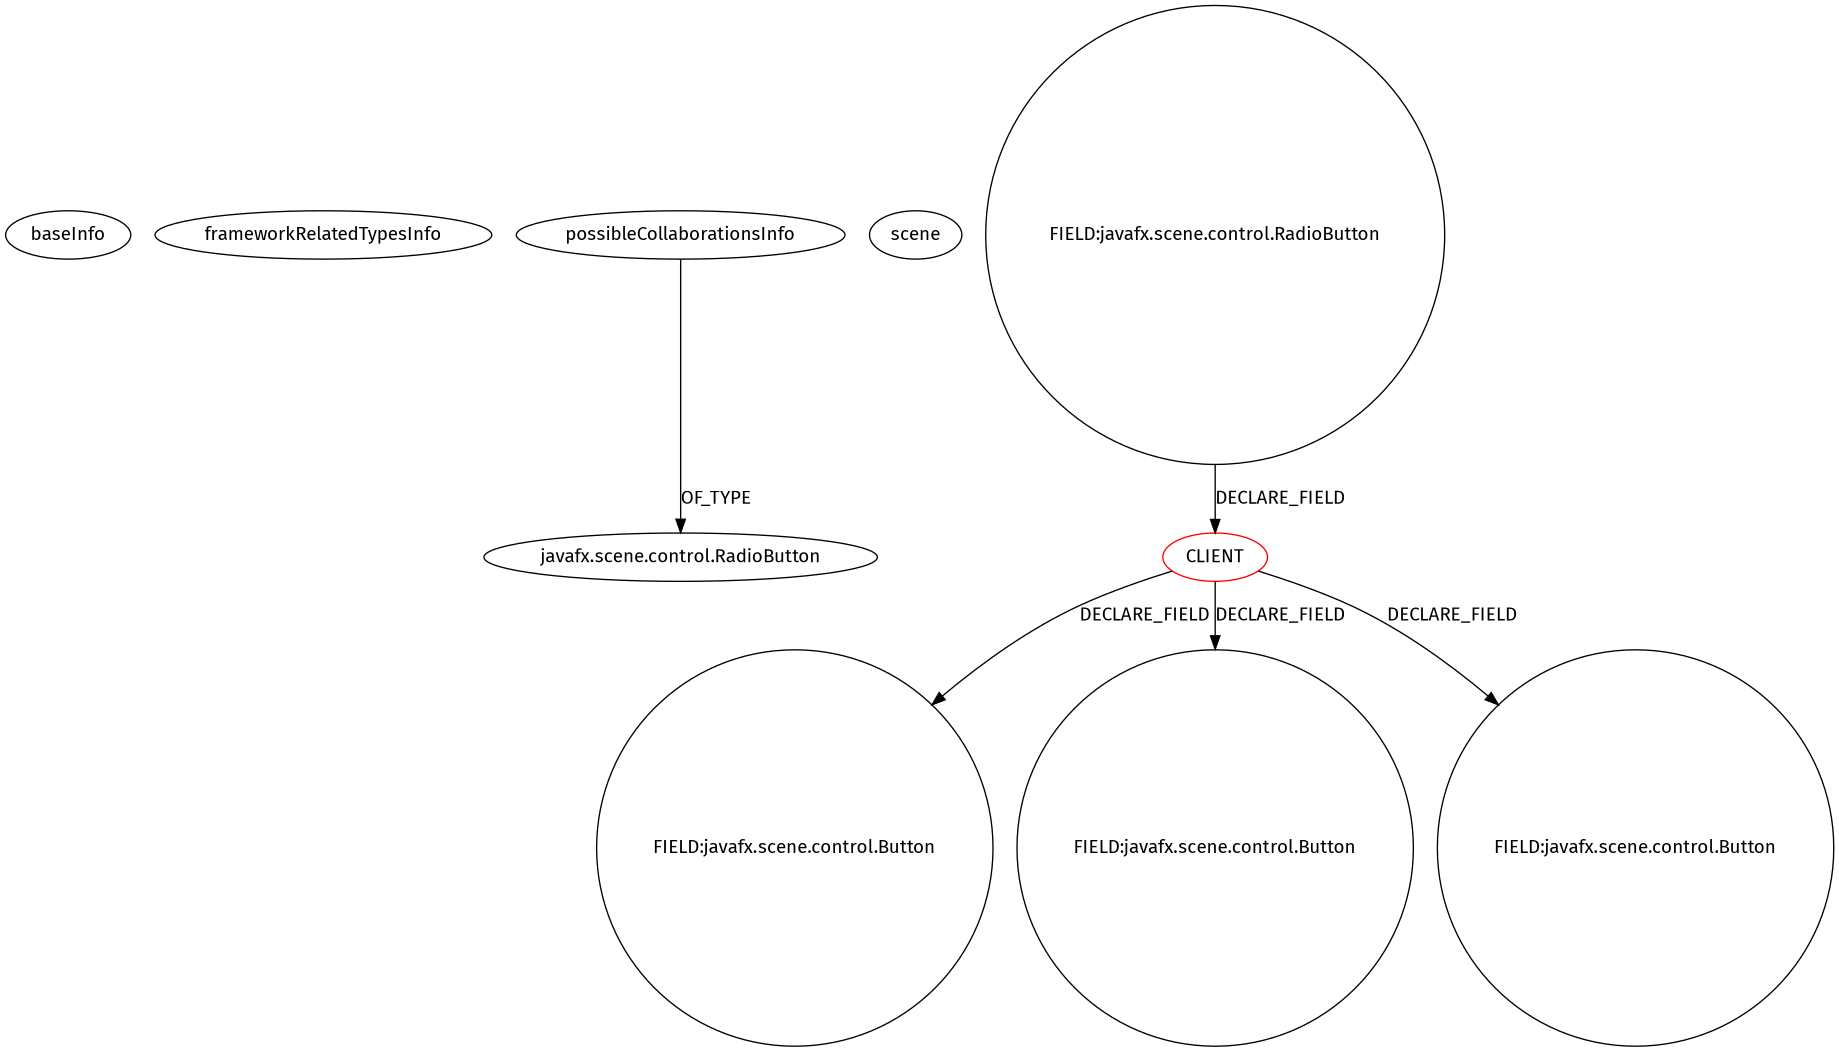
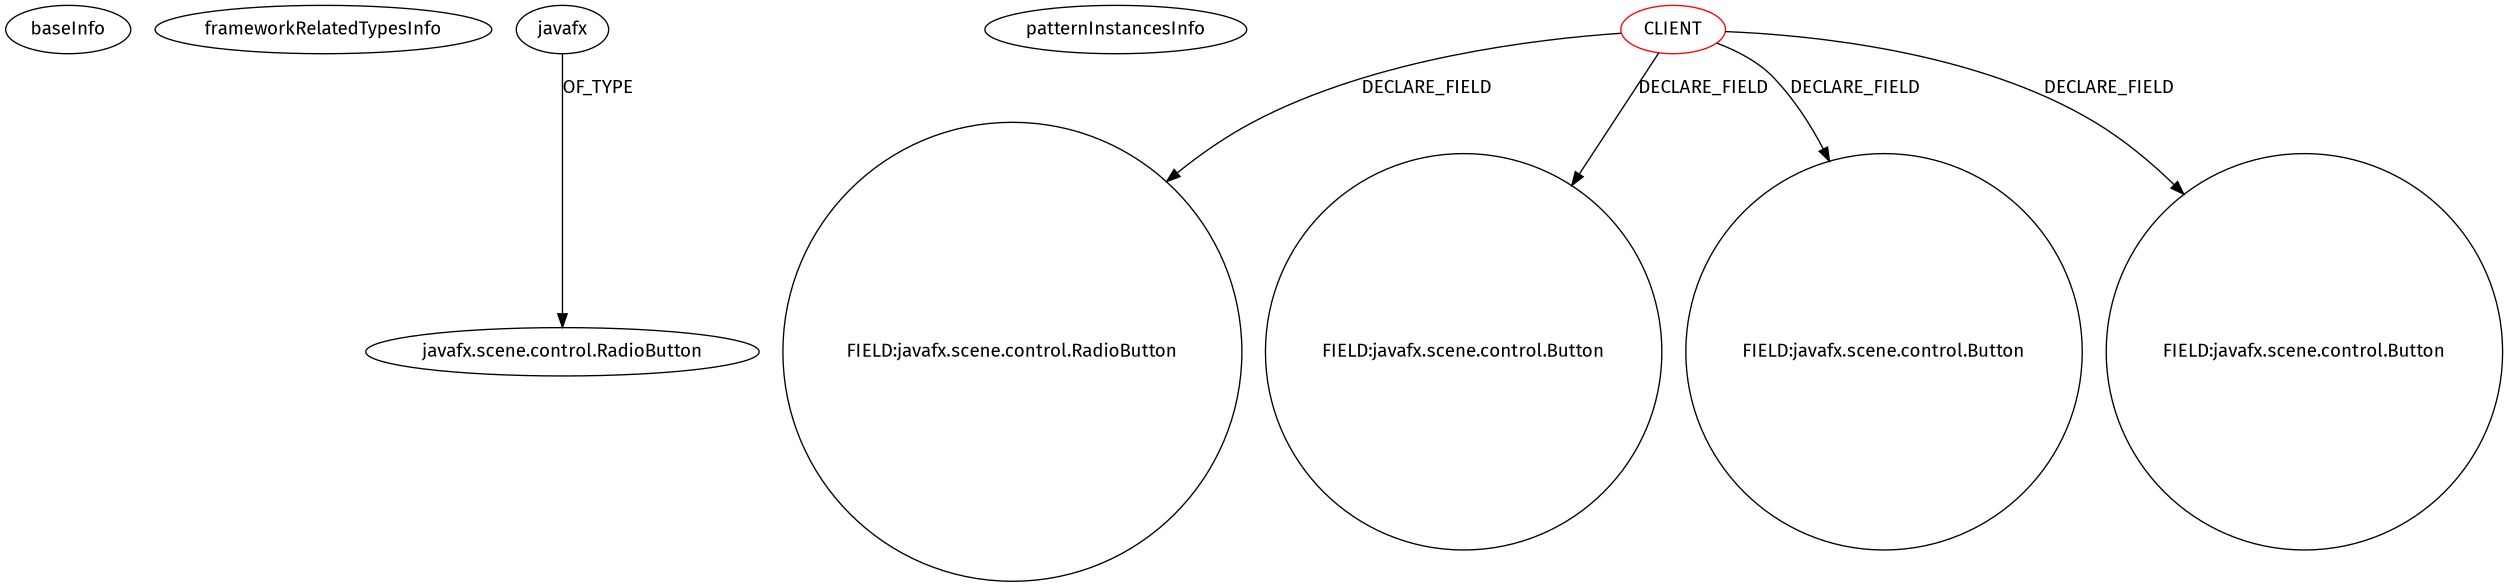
(681, 235) -> (562, 30)
(916, 235) -> (1116, 30)
(1215, 492) -> (1388, 71)
